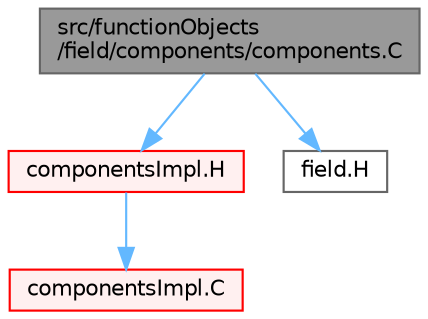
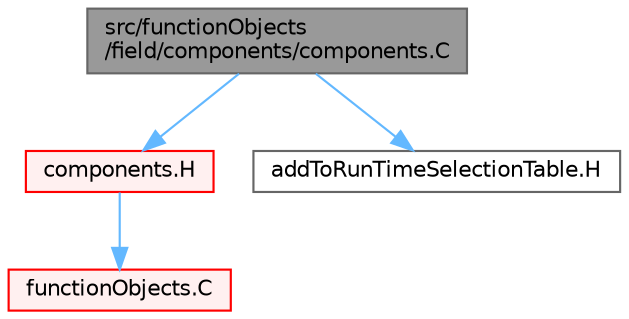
(126, 171) -> (120, 171)
(335, 171) -> (437, 171)
(126, 290) -> (120, 290)
